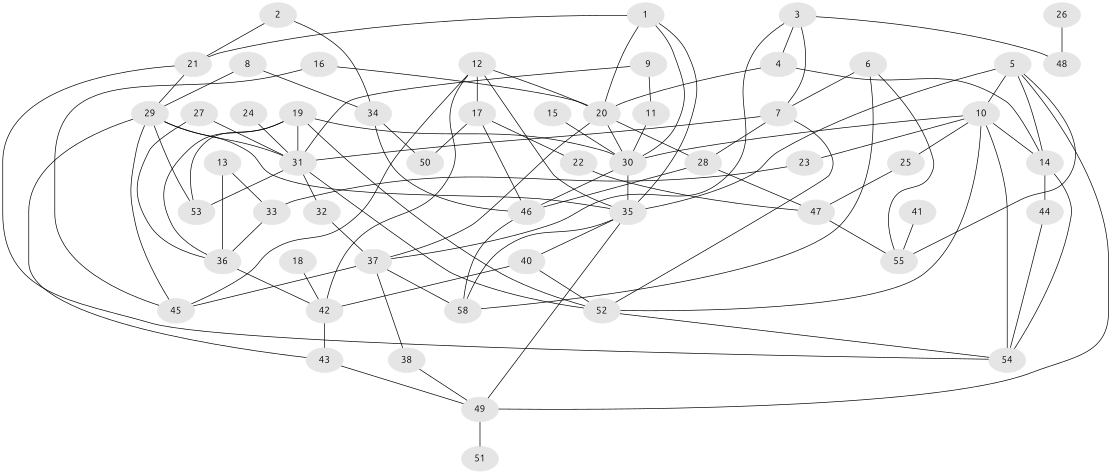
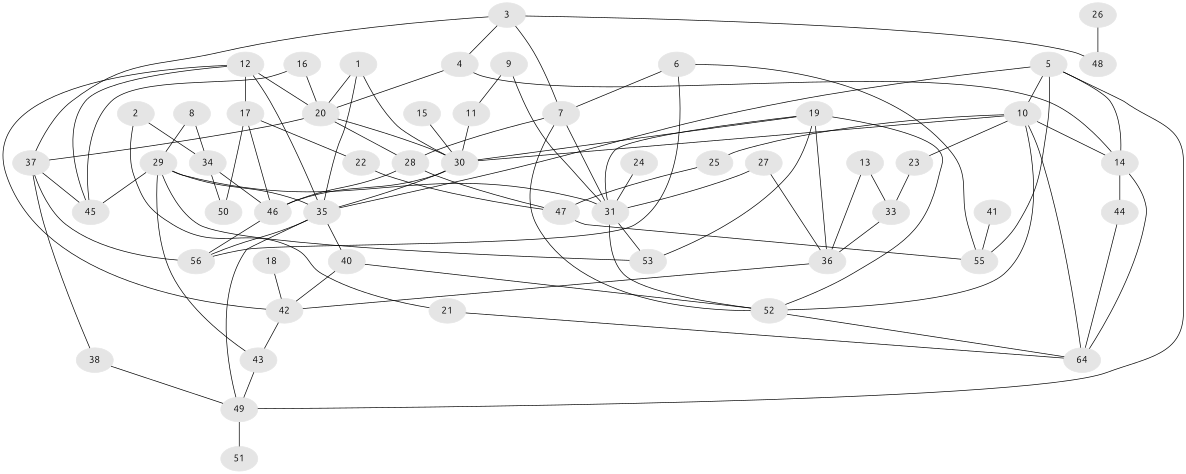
(416, 24) -> none
(171, 90) -> none
(322, 212) -> none
(463, 311) -> (196, 262)
(1007, 360) -> (1082, 360)
